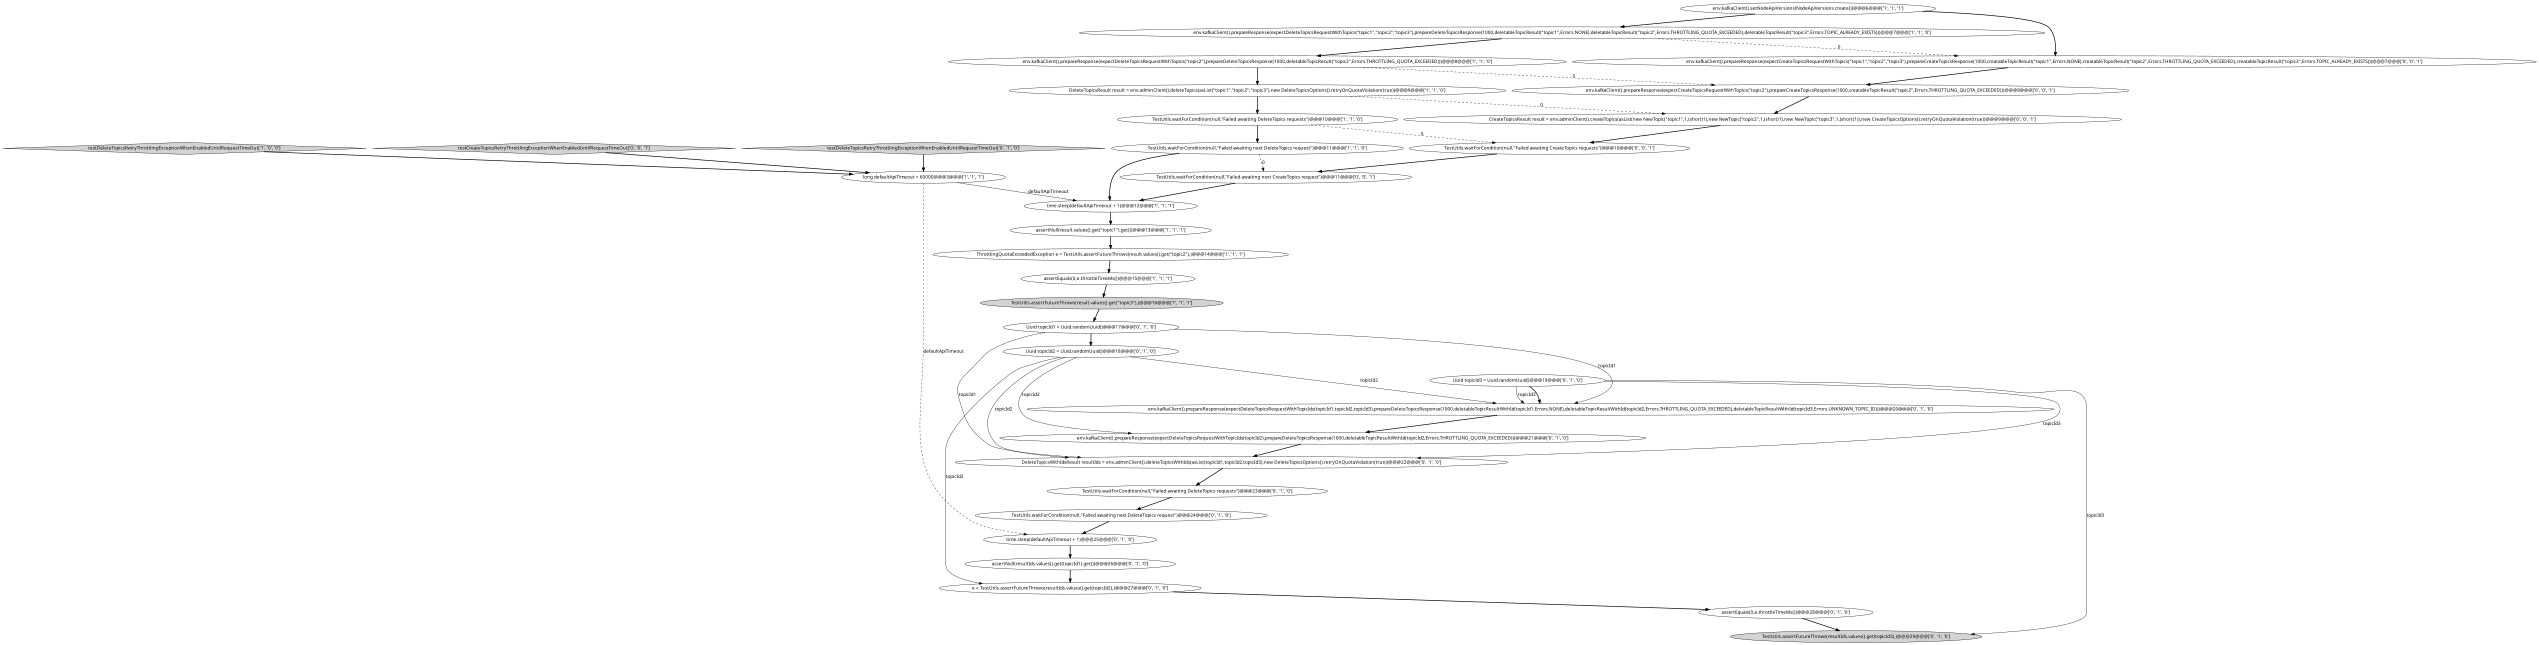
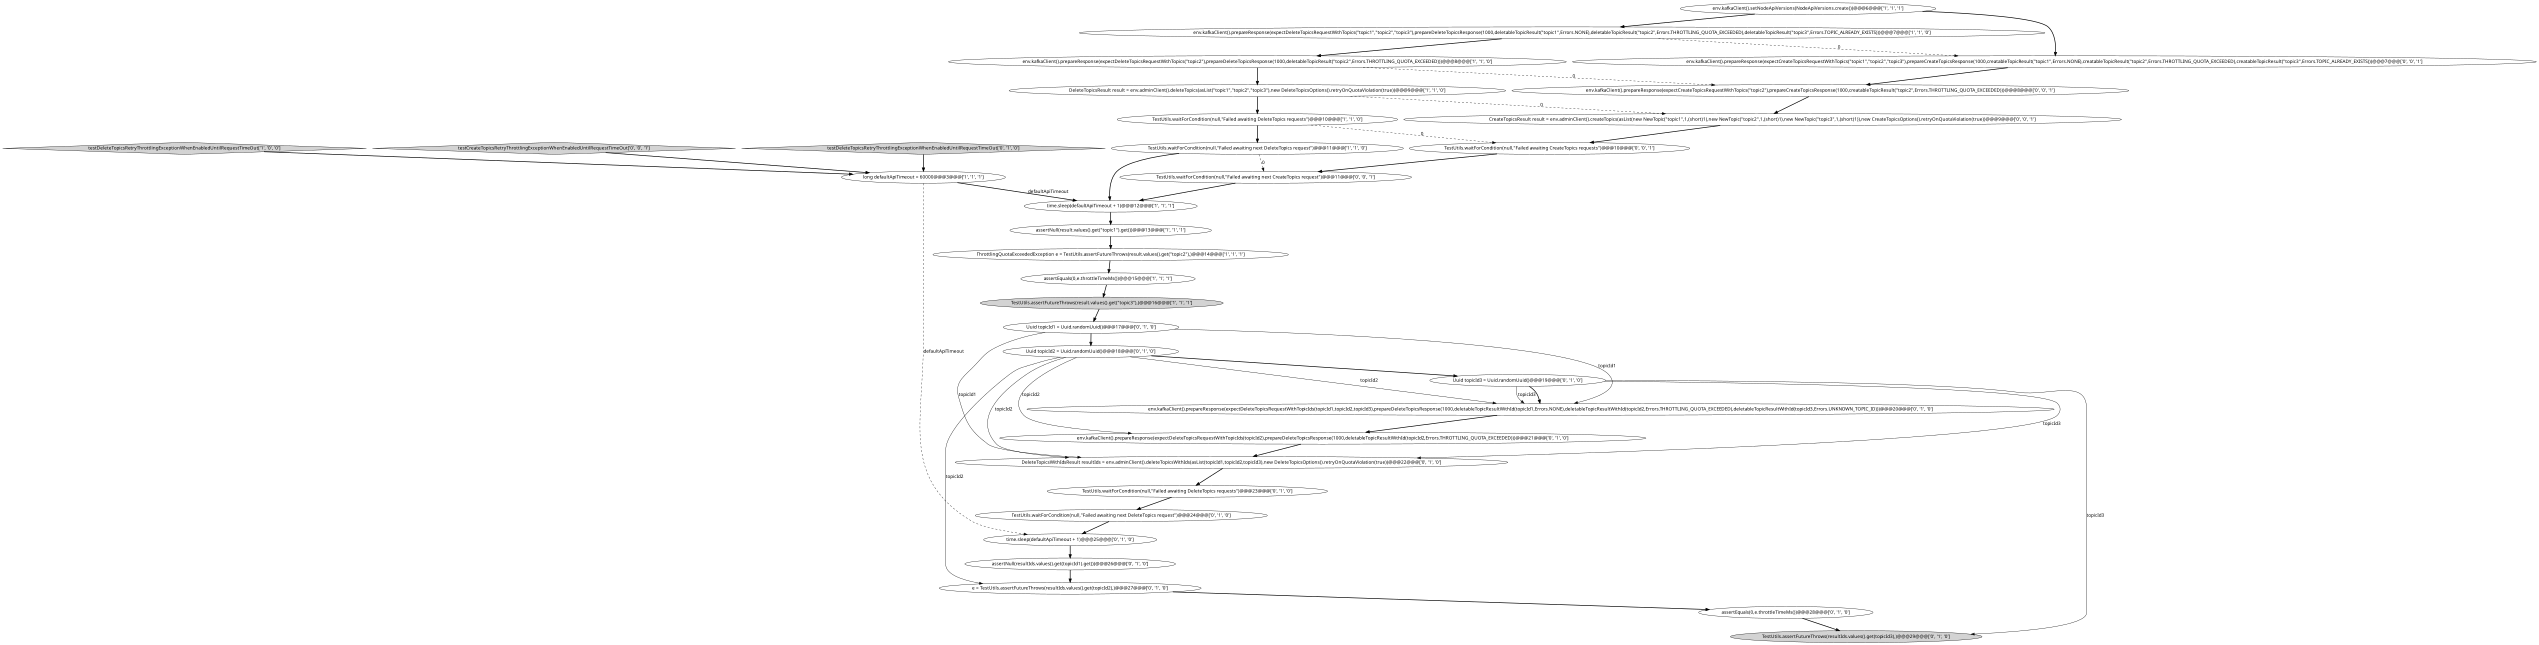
(1015, 191) -> (1015, 191)
none -> (1303, 366)
